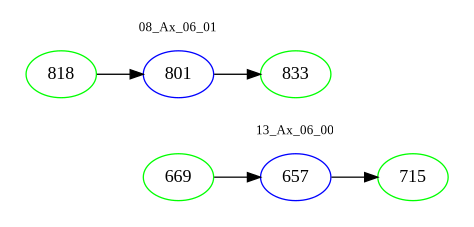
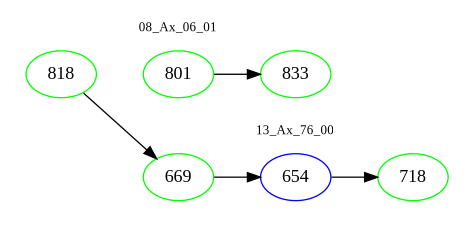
(113, 74) -> (115, 122)
(178, 74) -> (178, 74)
(296, 131) -> (296, 131)
(296, 177) -> (296, 177)
(413, 177) -> (413, 177)
